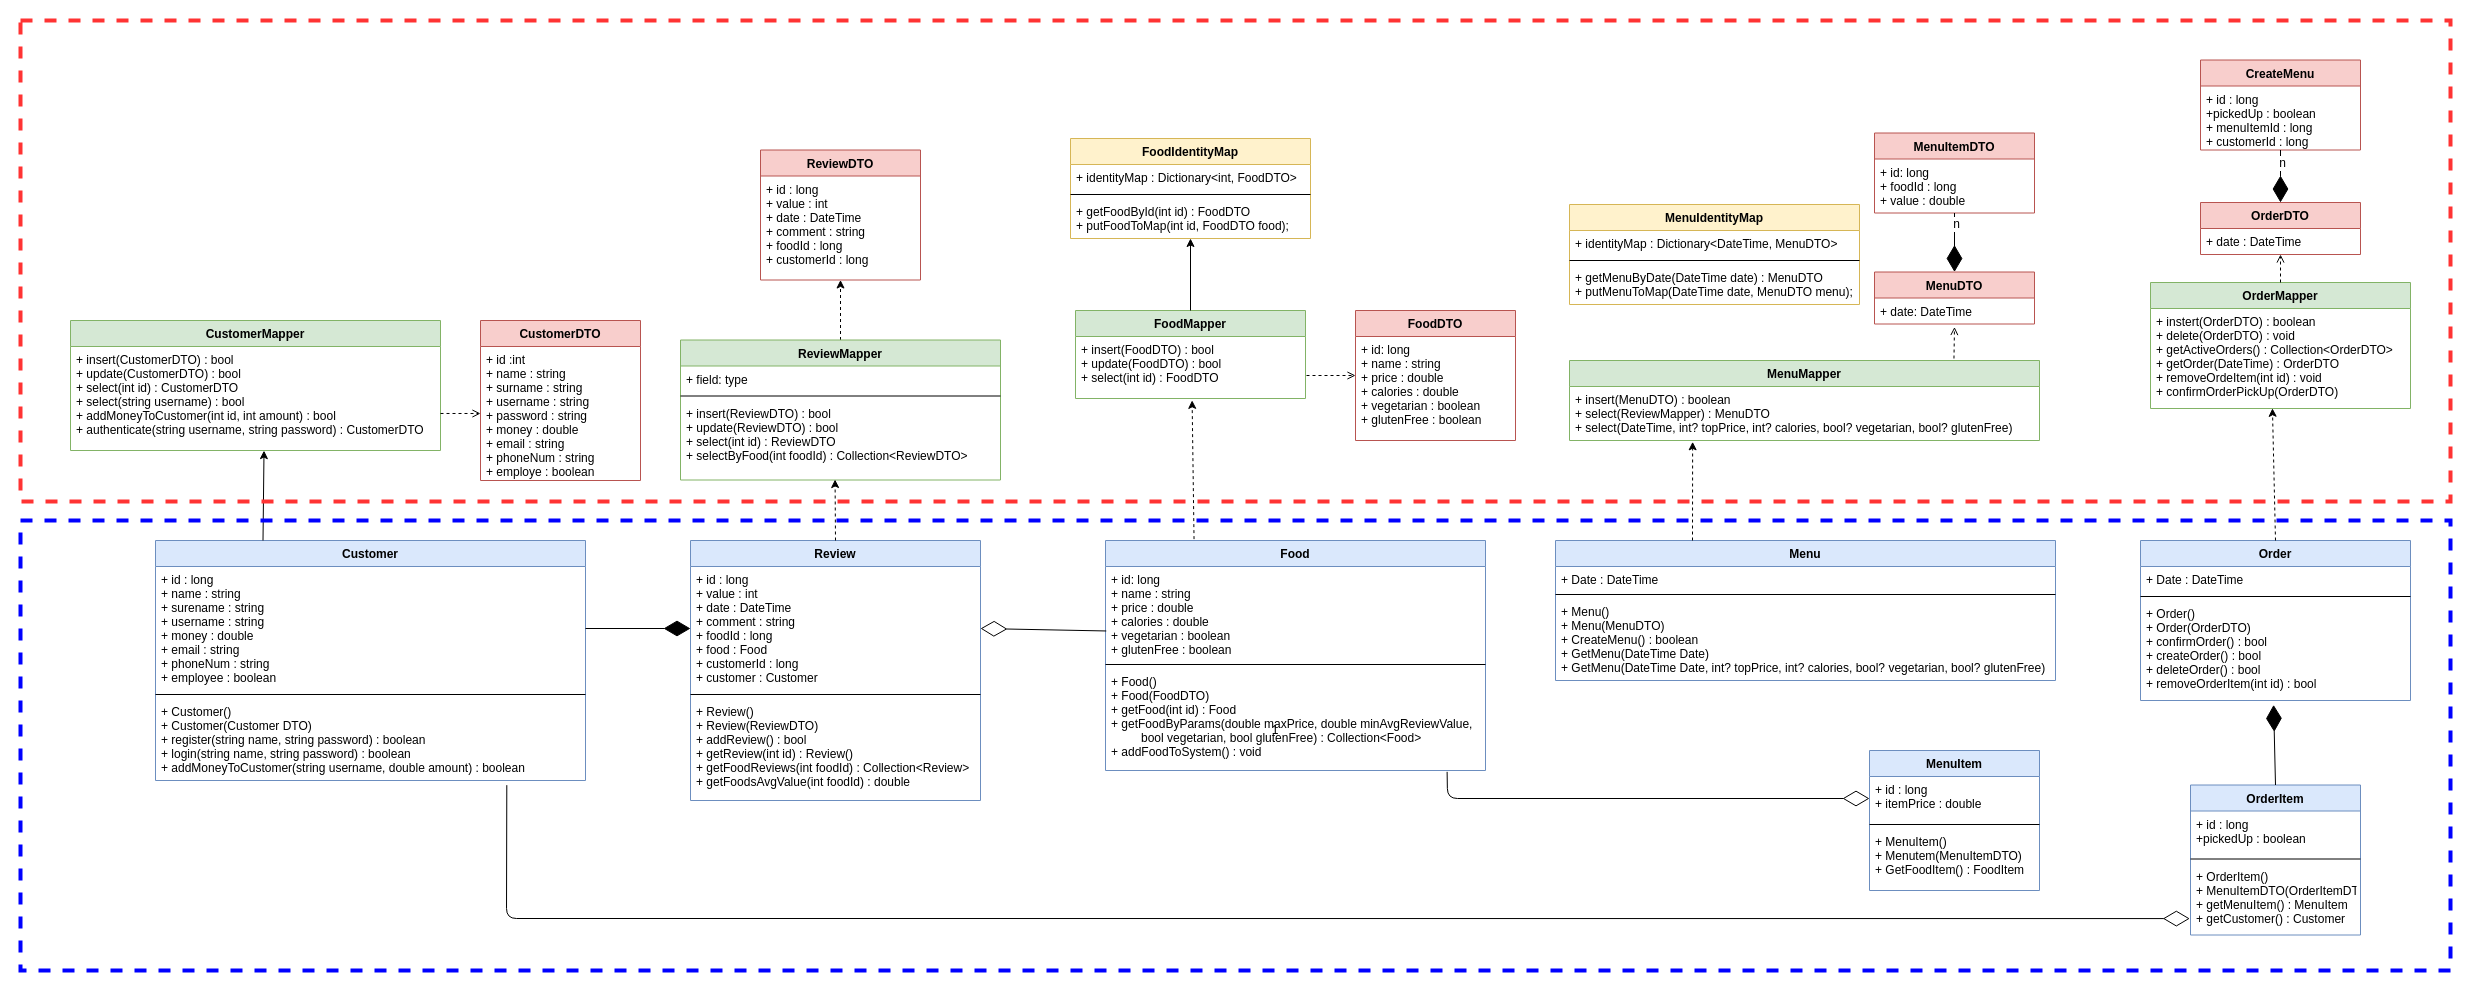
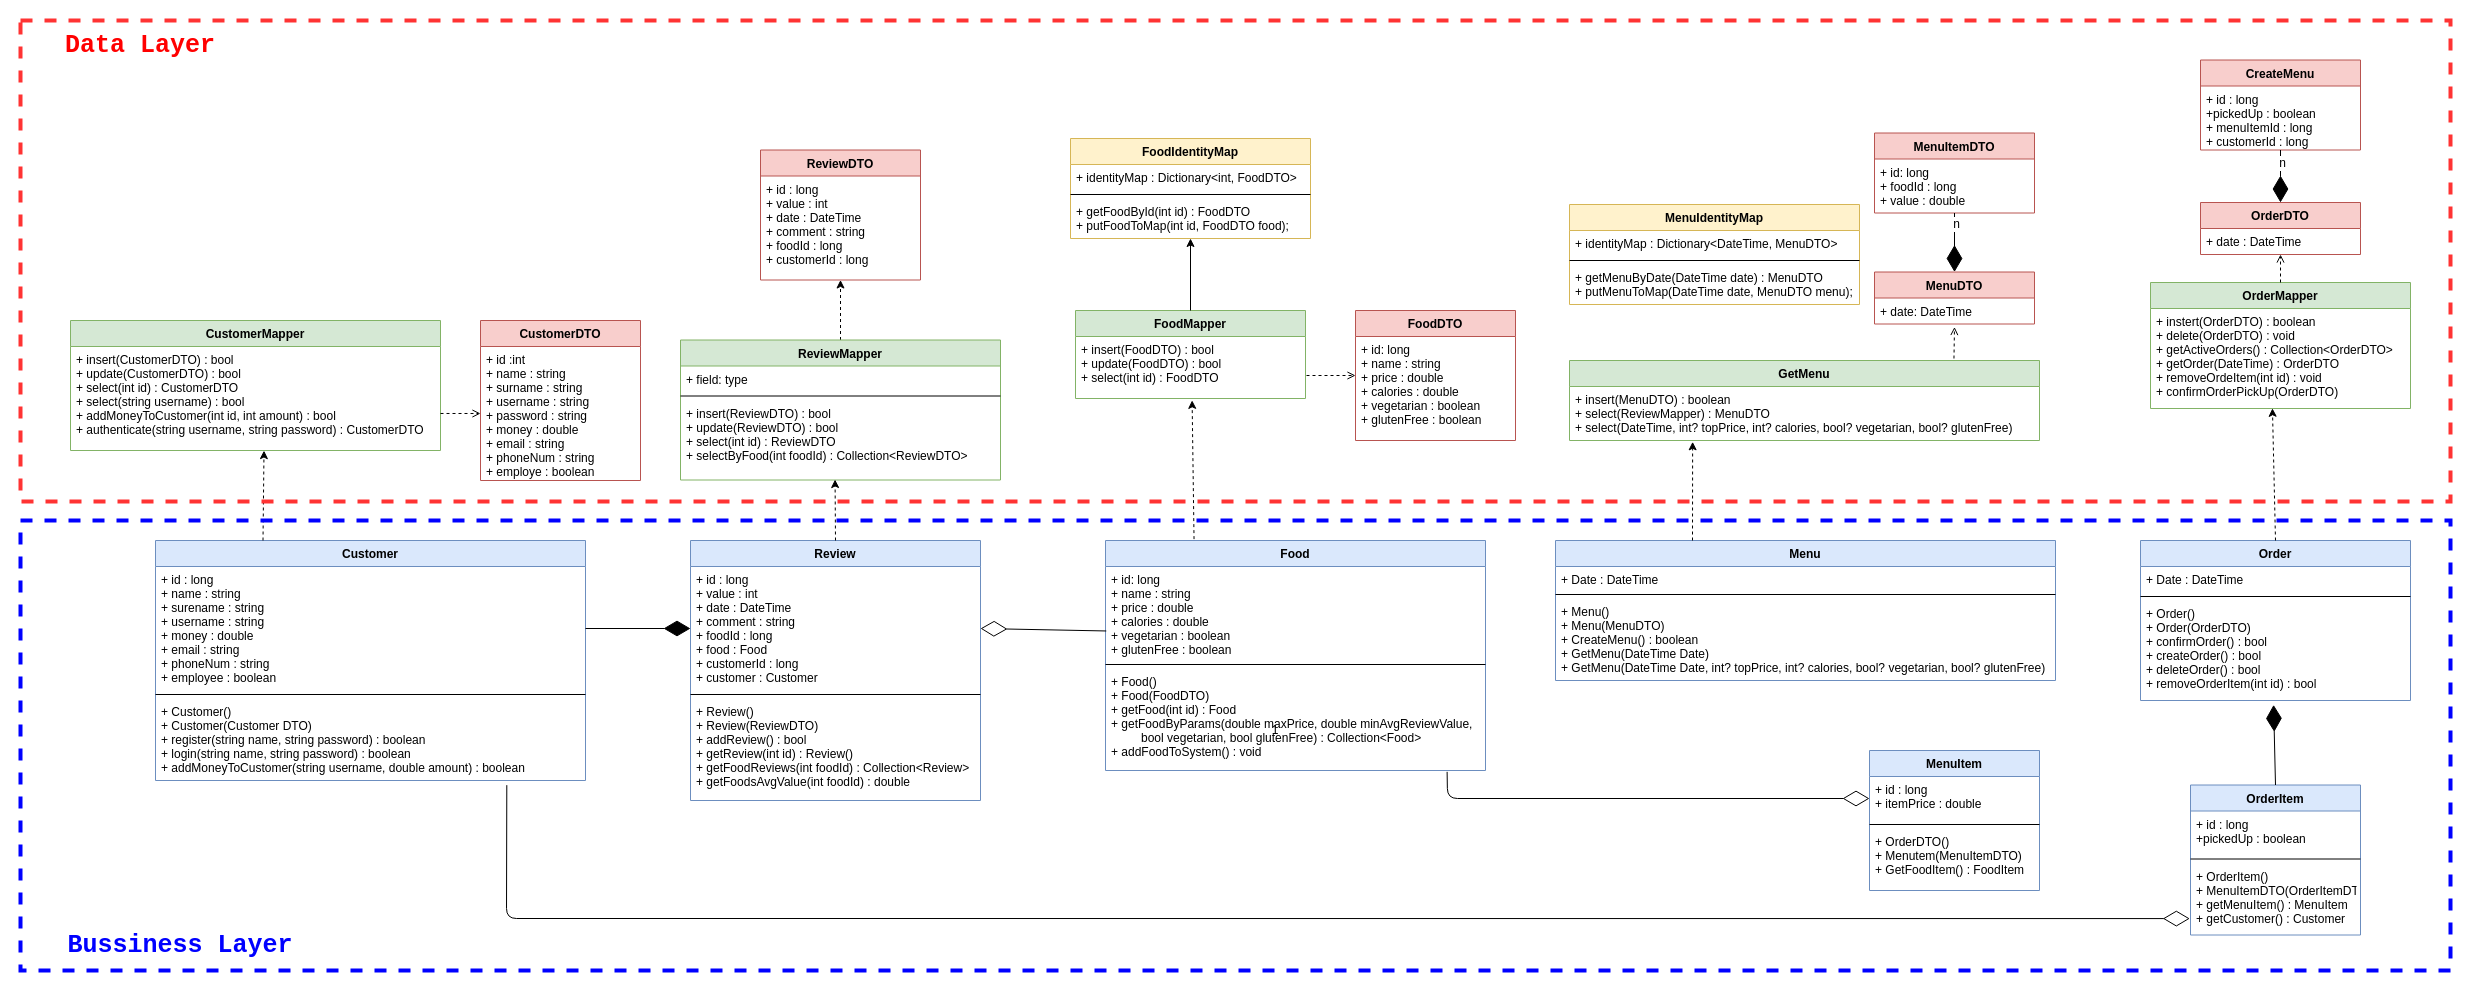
none -> (141, 46)
(1804, 374) -> (1804, 374)
(263, 497) -> (263, 497)
(1914, 842) -> (1914, 842)
none -> (181, 946)
